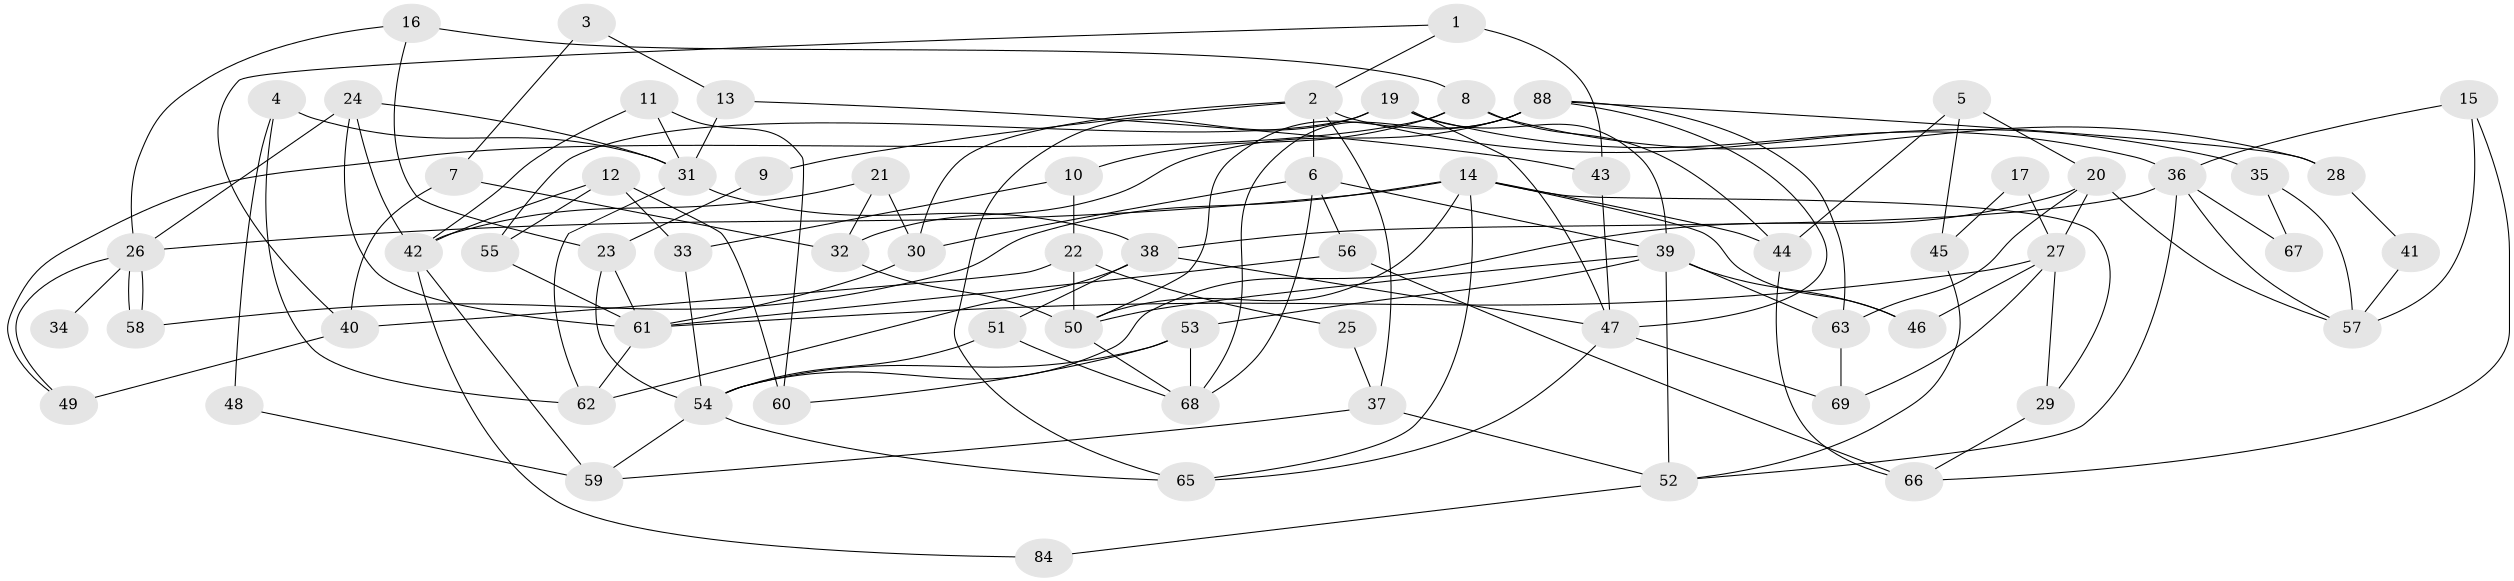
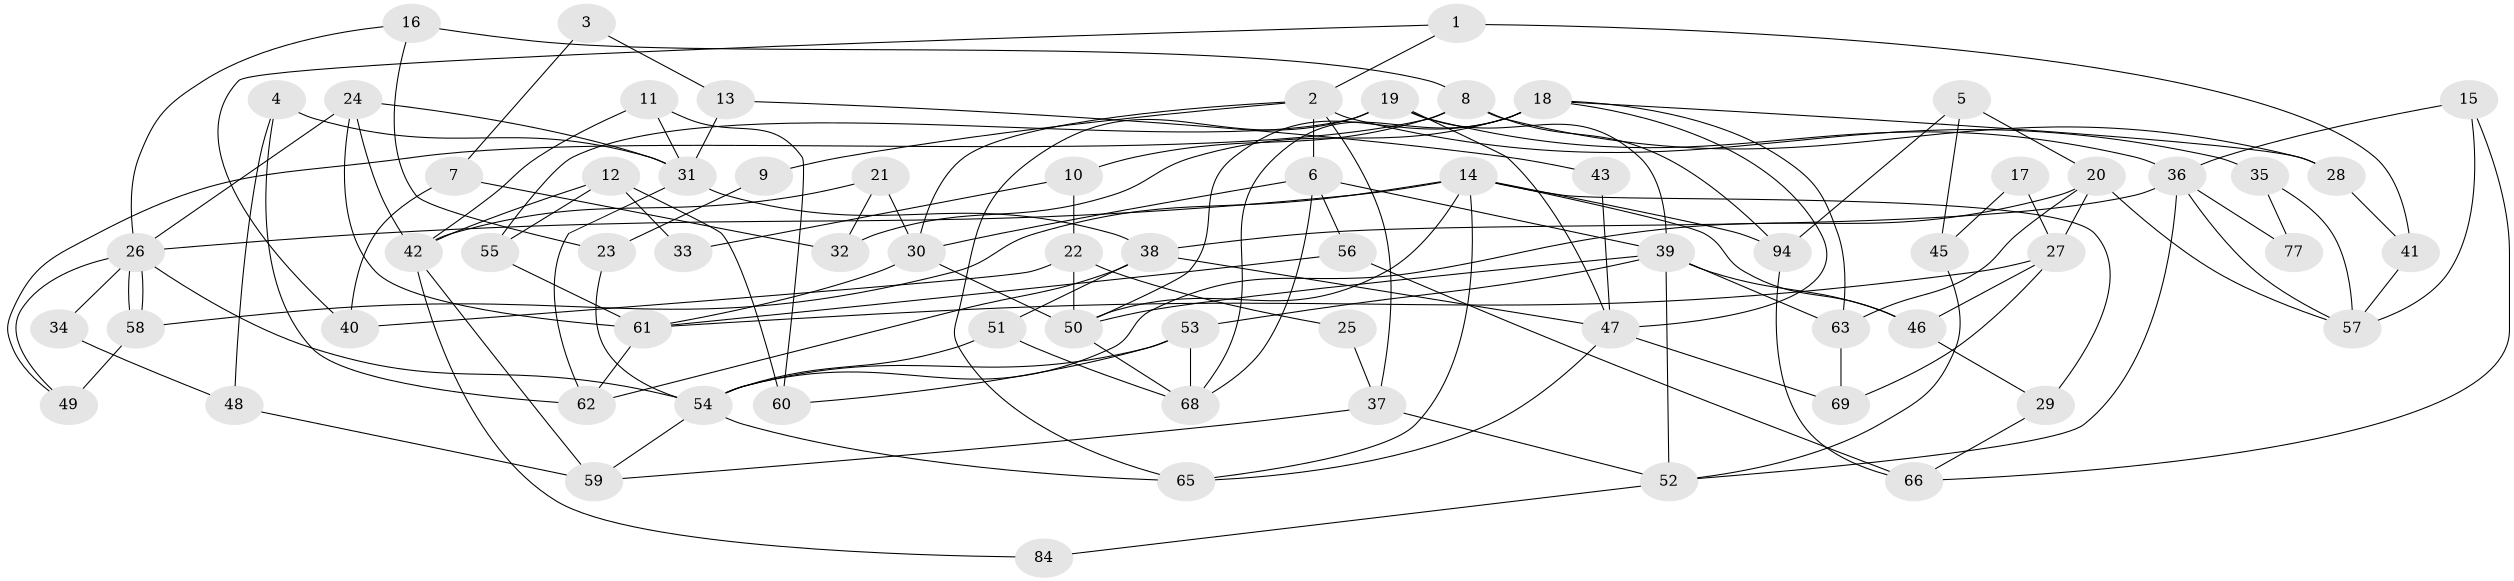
(1570, 69) -> (1981, 53)
(1543, 100) -> (1543, 100)
(1783, 253) -> (1783, 253)
(2294, 253) -> (2294, 253)
(952, 290) -> (984, 285)
(625, 291) -> none
(2051, 329) -> (1982, 367)
(694, 332) -> (406, 369)
(209, 367) -> (102, 367)
none -> (146, 369)
